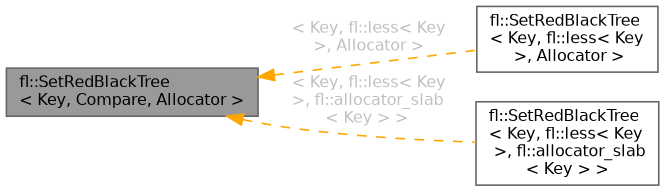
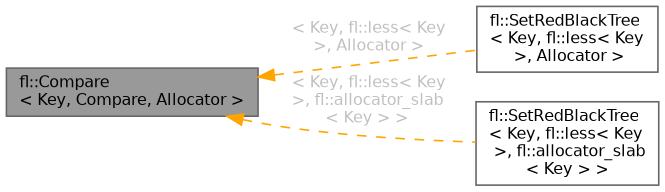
(132, 92) -> (132, 92)
